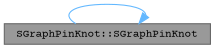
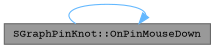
(107, 34) -> (107, 34)
